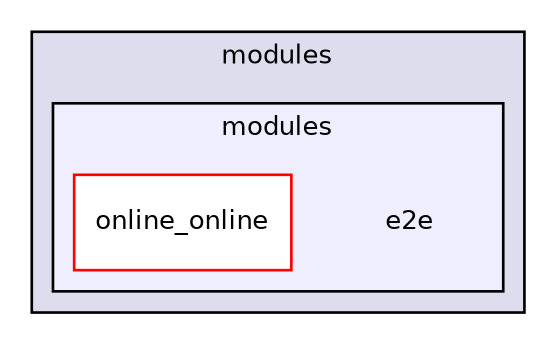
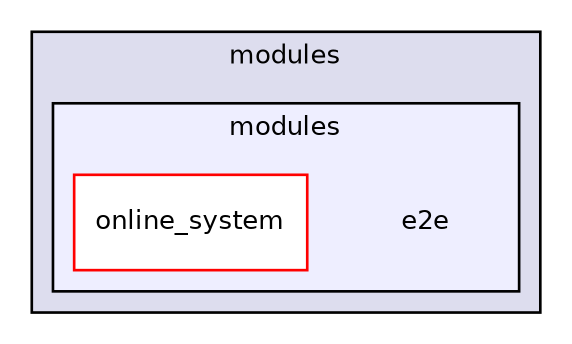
(183, 222) -> (191, 222)
